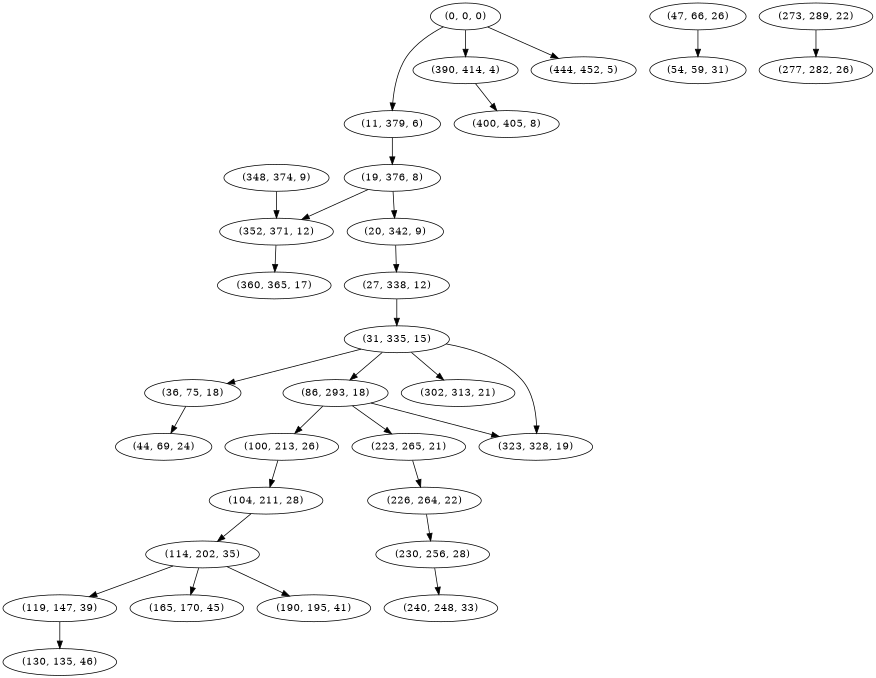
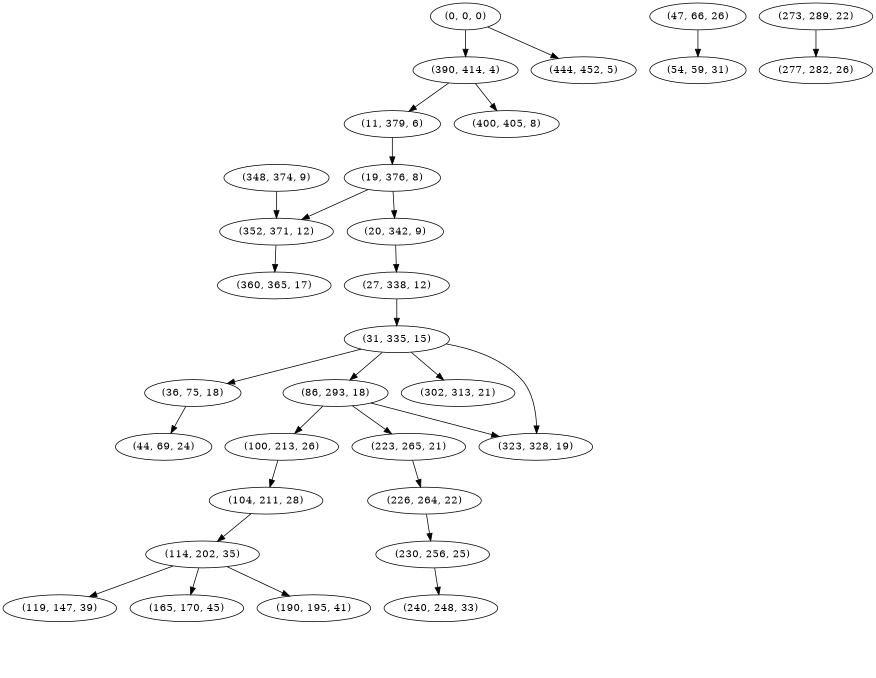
(406, 57) -> (432, 95)
(433, 554) -> (433, 554)
(60, 662) -> none
